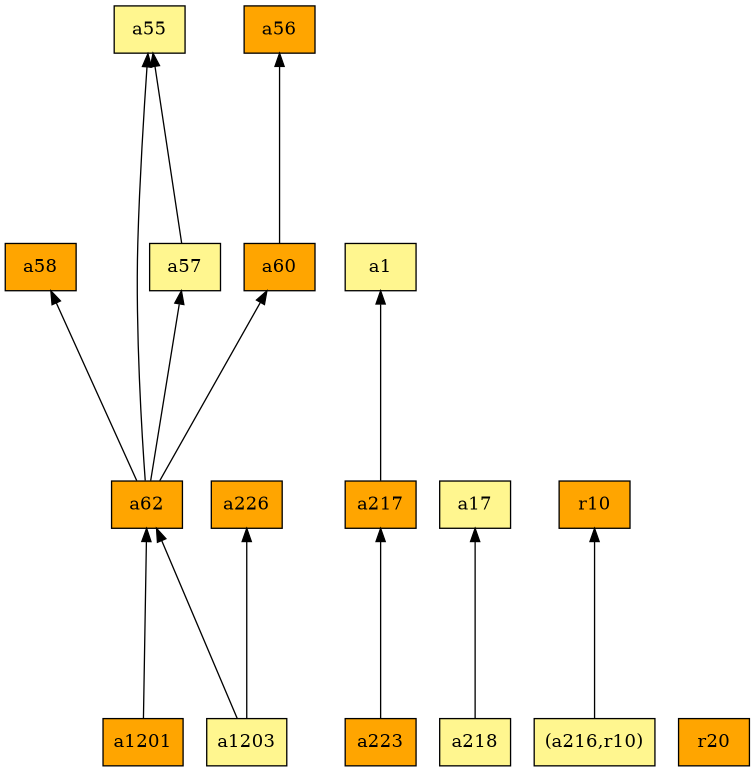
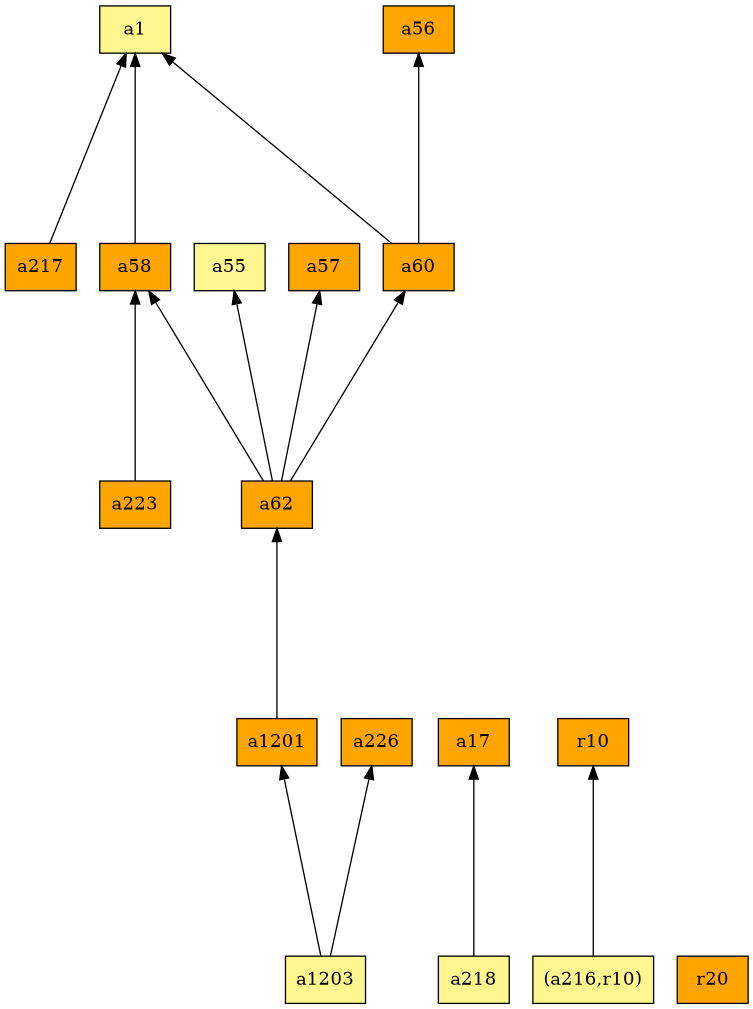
none -> (282, 152)
none -> (135, 155)
(168, 155) -> none
(185, 267) -> (324, 267)
(475, 505) -> (474, 742)
(199, 629) -> (303, 868)
(381, 630) -> (135, 393)
